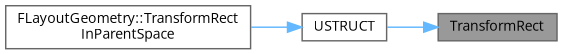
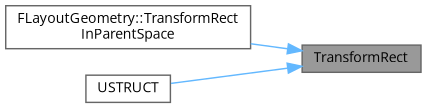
(269, 27) -> (269, 46)
